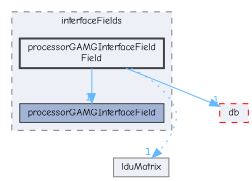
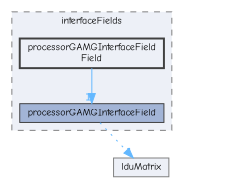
(166, 94) -> (113, 137)
(234, 113) -> none
